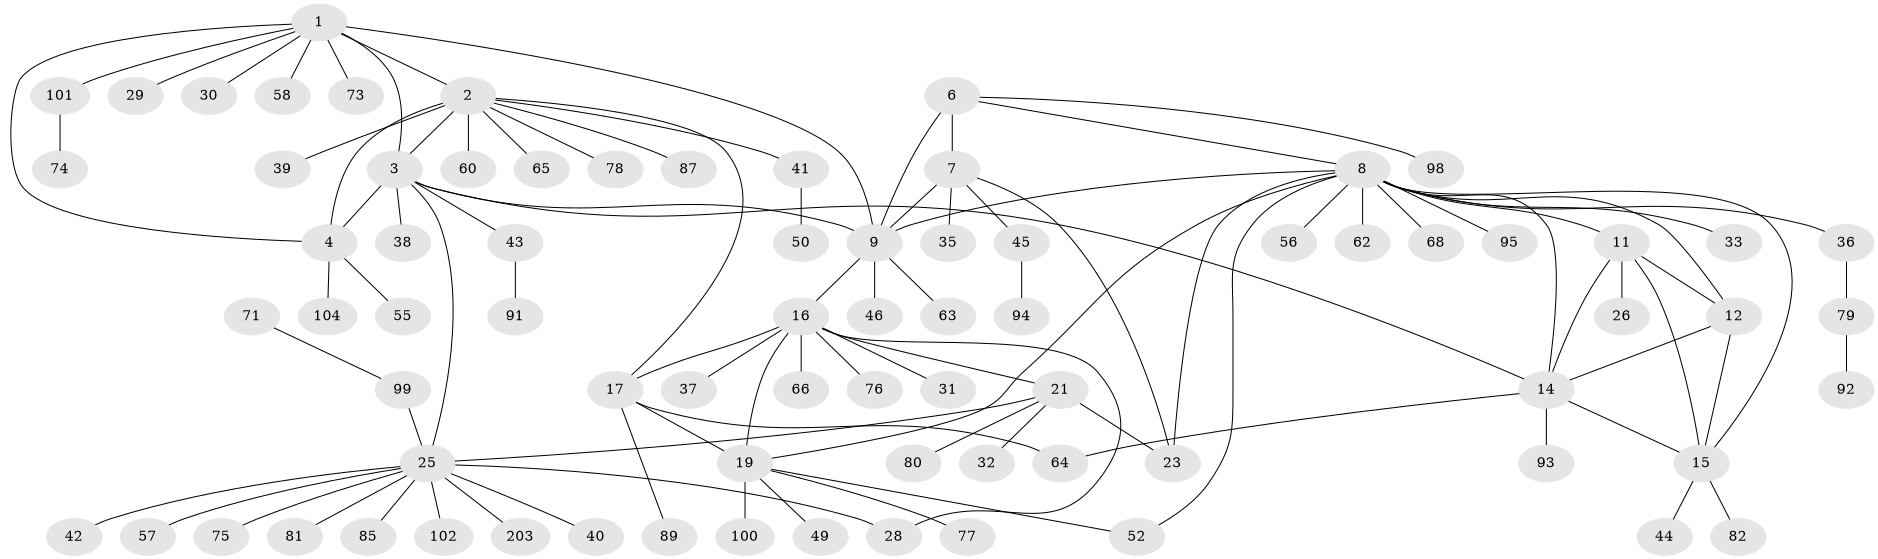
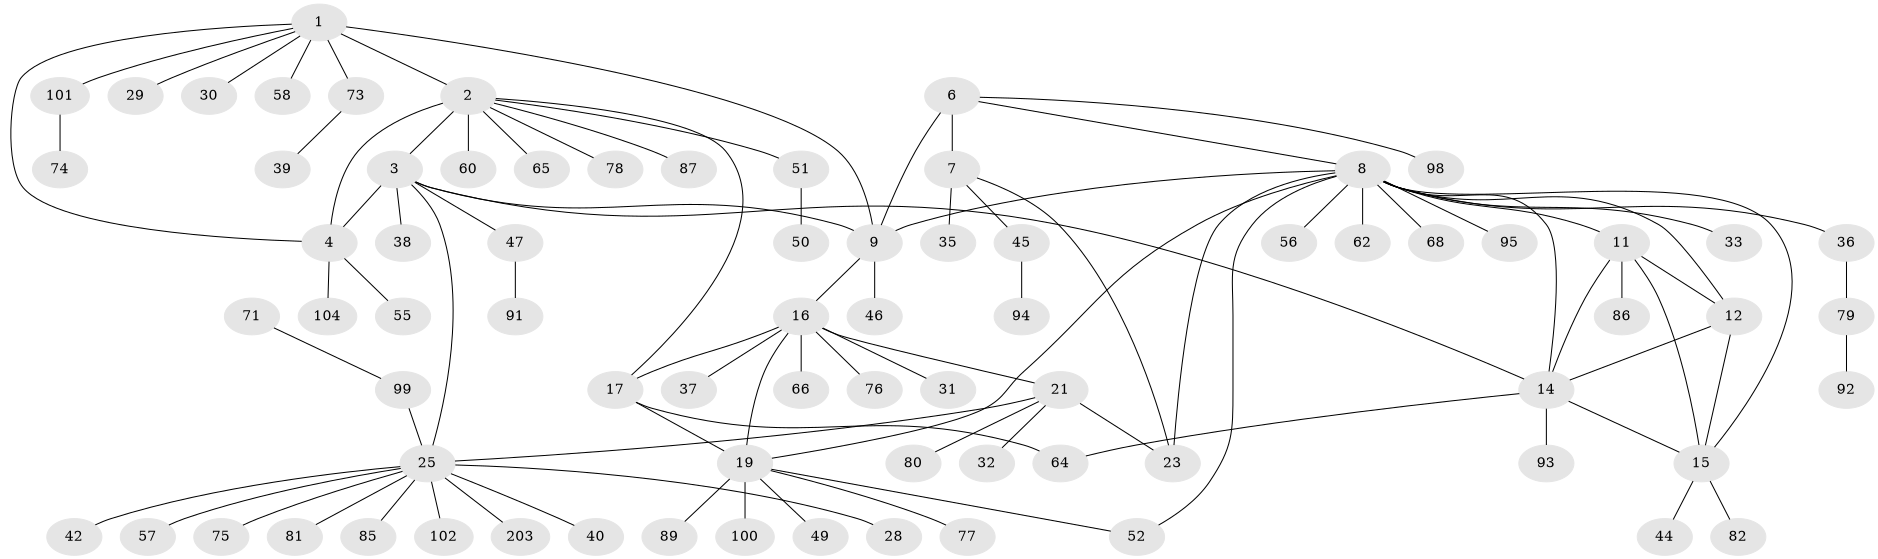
(394, 81) -> none
(365, 136) -> (319, 133)
(801, 169) -> (801, 169)
(919, 201) -> none
(515, 243) -> (515, 243)
(948, 316) -> none
(1622, 316) -> (1622, 316)
(1108, 385) -> none
(642, 463) -> (707, 500)
